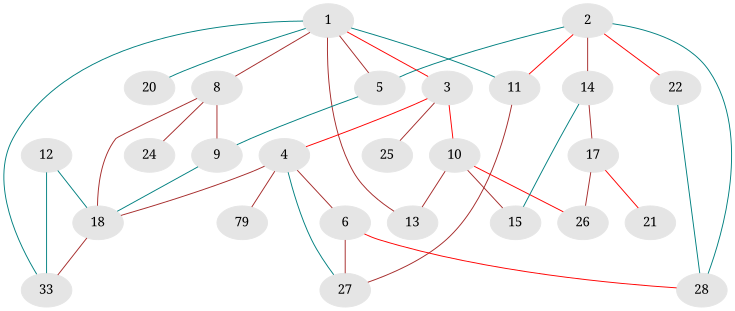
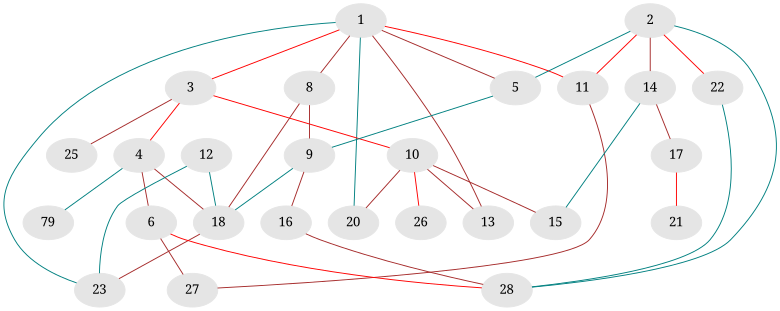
(424, 51) -> (475, 48)
(150, 155) -> none
(263, 189) -> (94, 189)
none -> (383, 189)
(588, 189) -> none
none -> (286, 223)
(305, 226) -> none
(47, 290) -> (100, 290)
